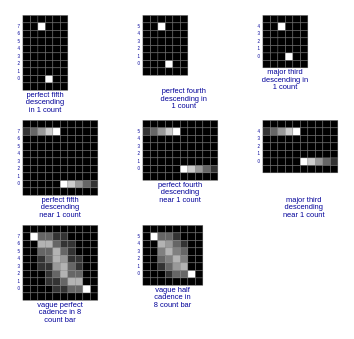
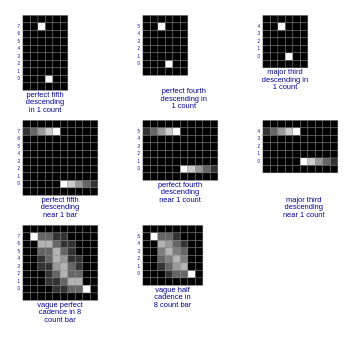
(60, 207) -> (60, 207)
